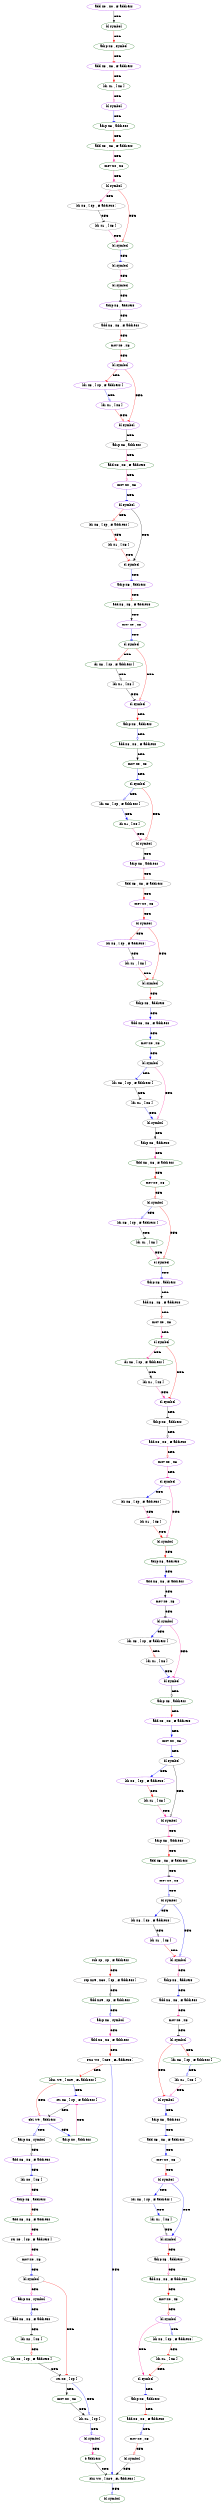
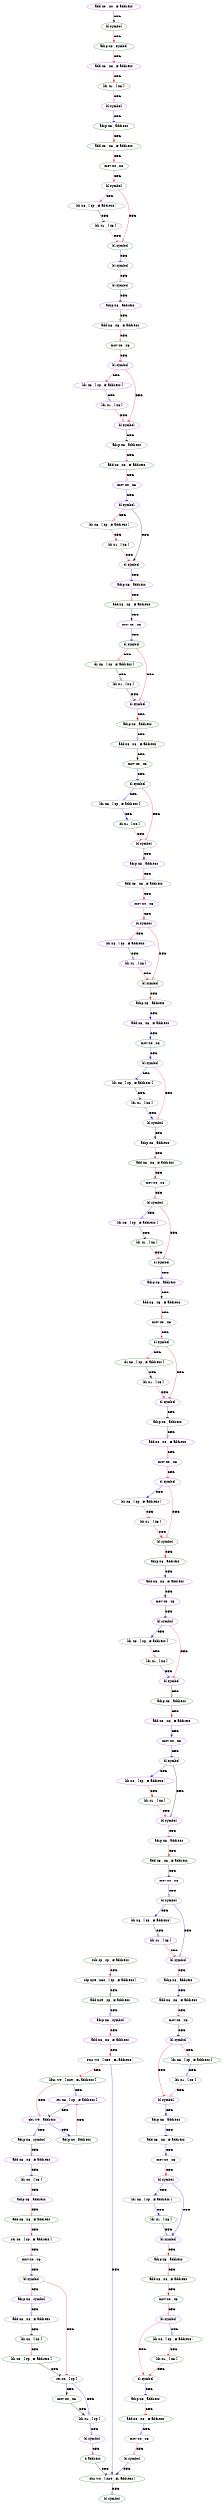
(75, 2090) -> (74, 2089)
